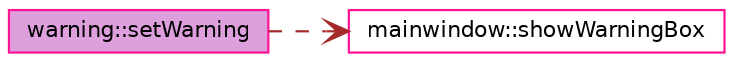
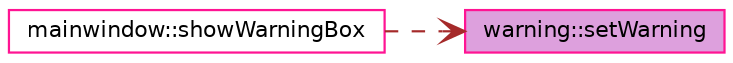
(297, 31) -> (414, 31)
